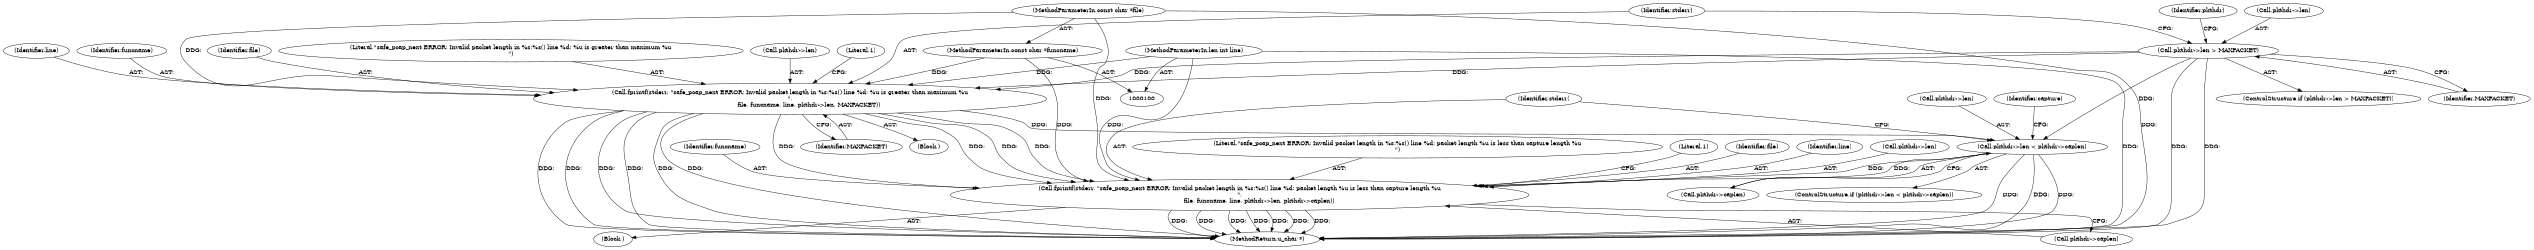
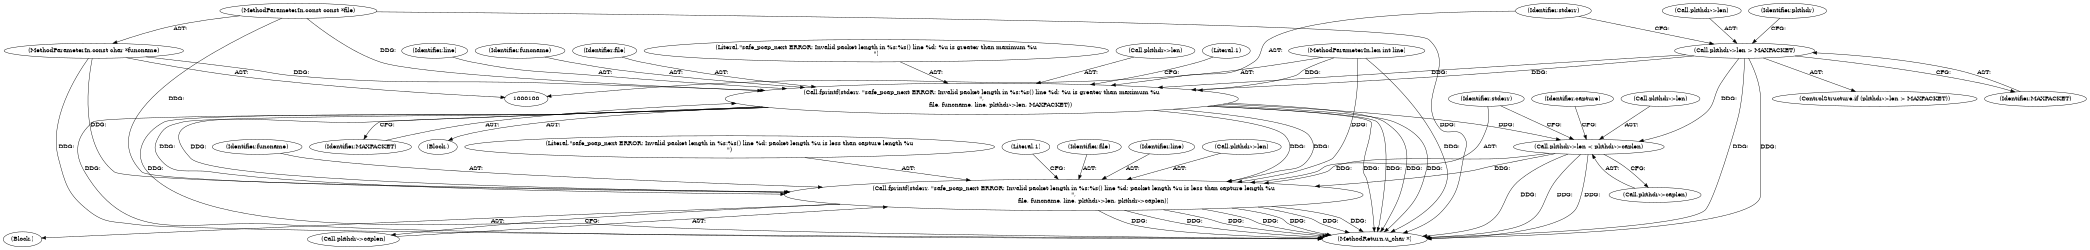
(1088, 11) -> (298, 11)
(1874, 195) -> none
none -> (372, 231)
